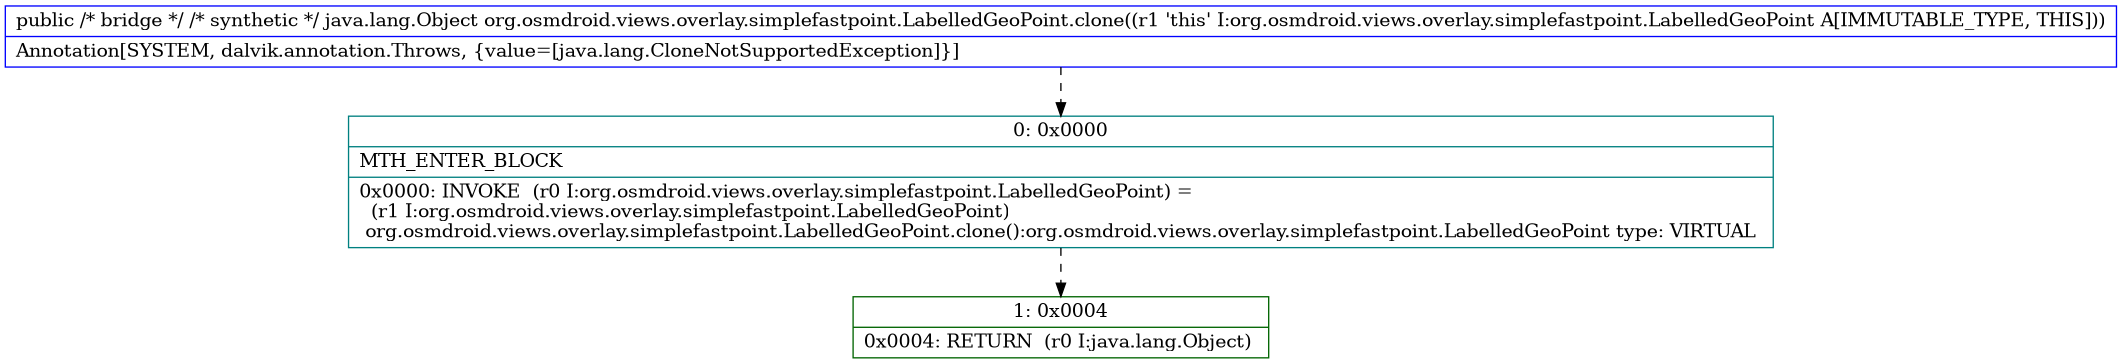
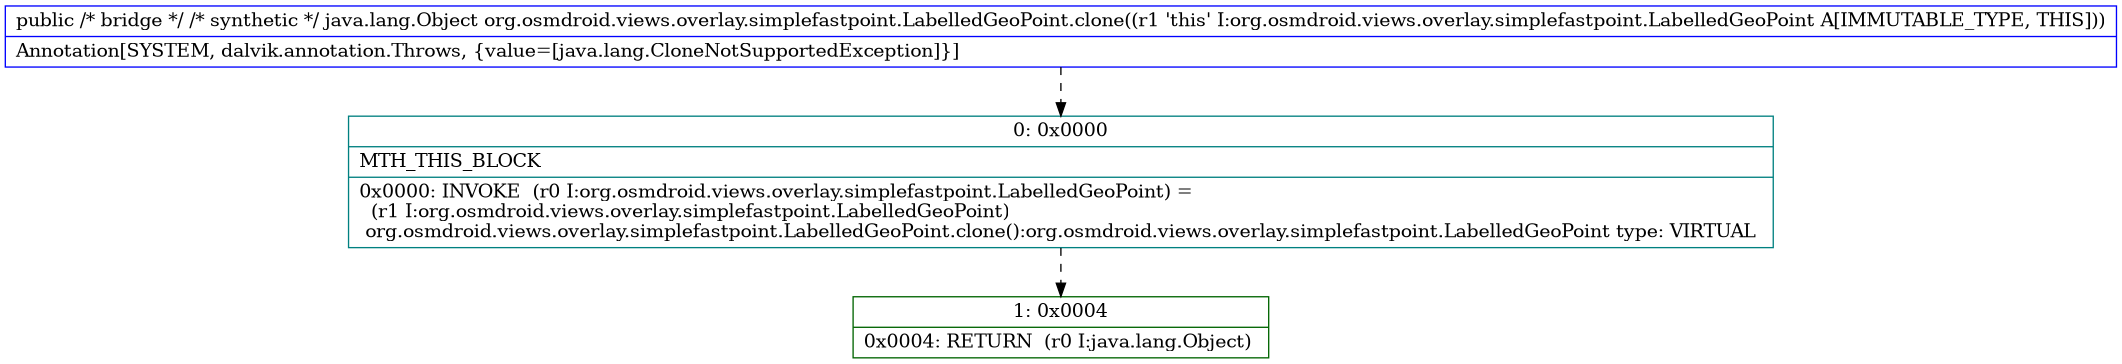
(461, 161) -> (450, 161)
